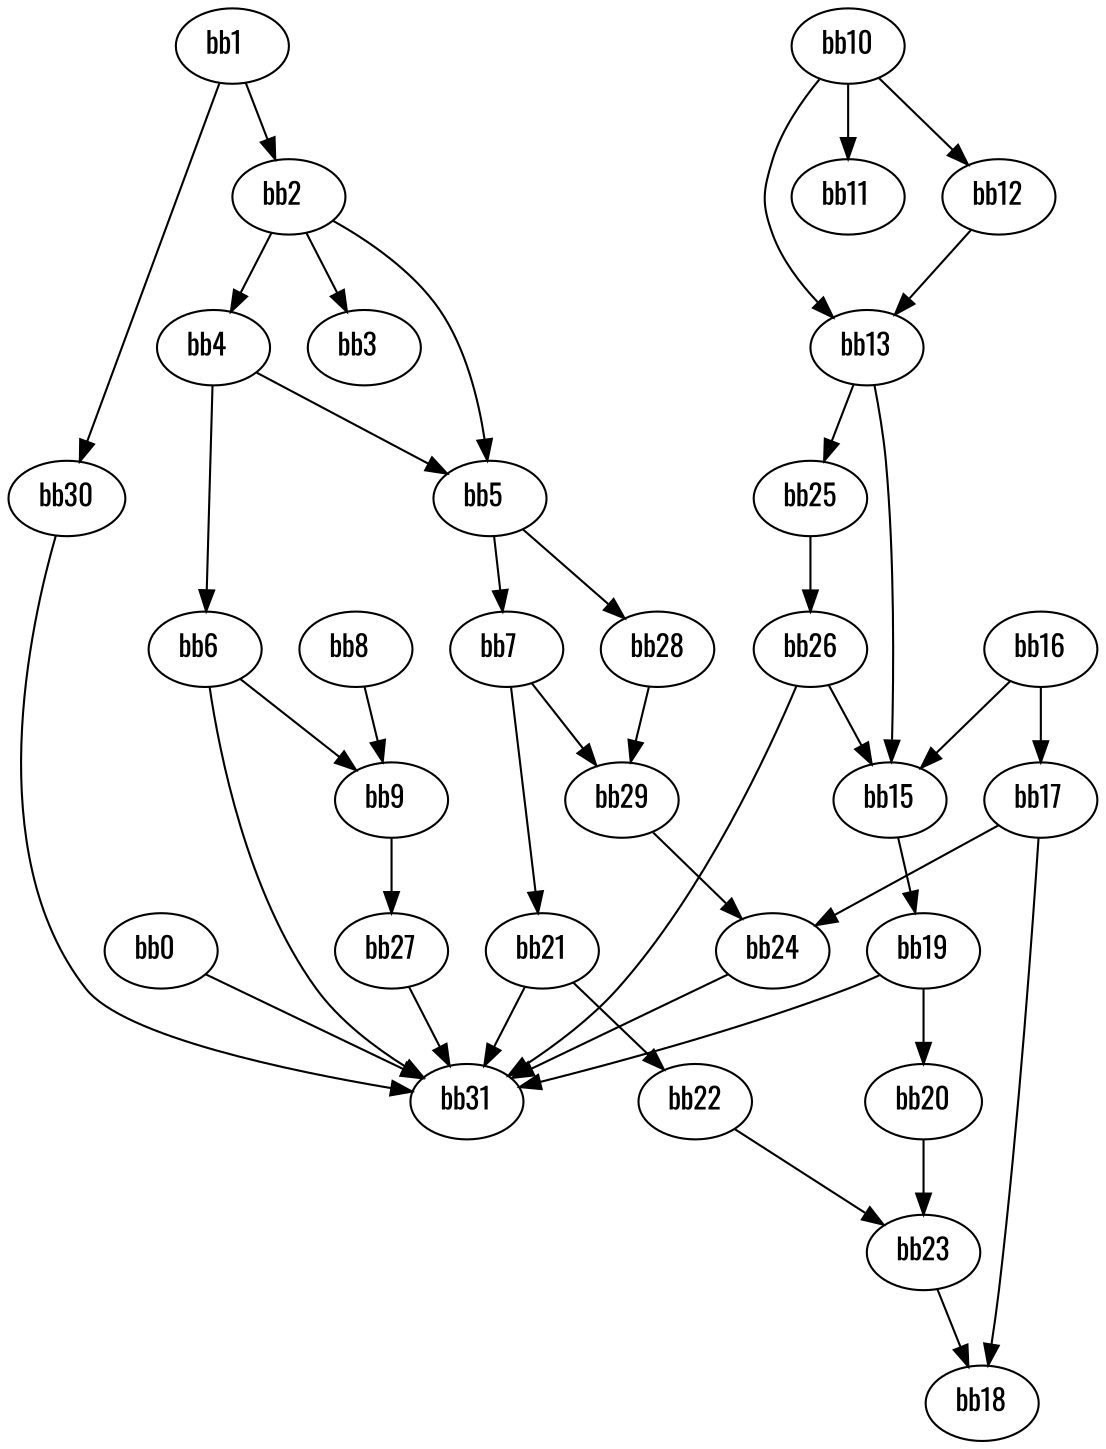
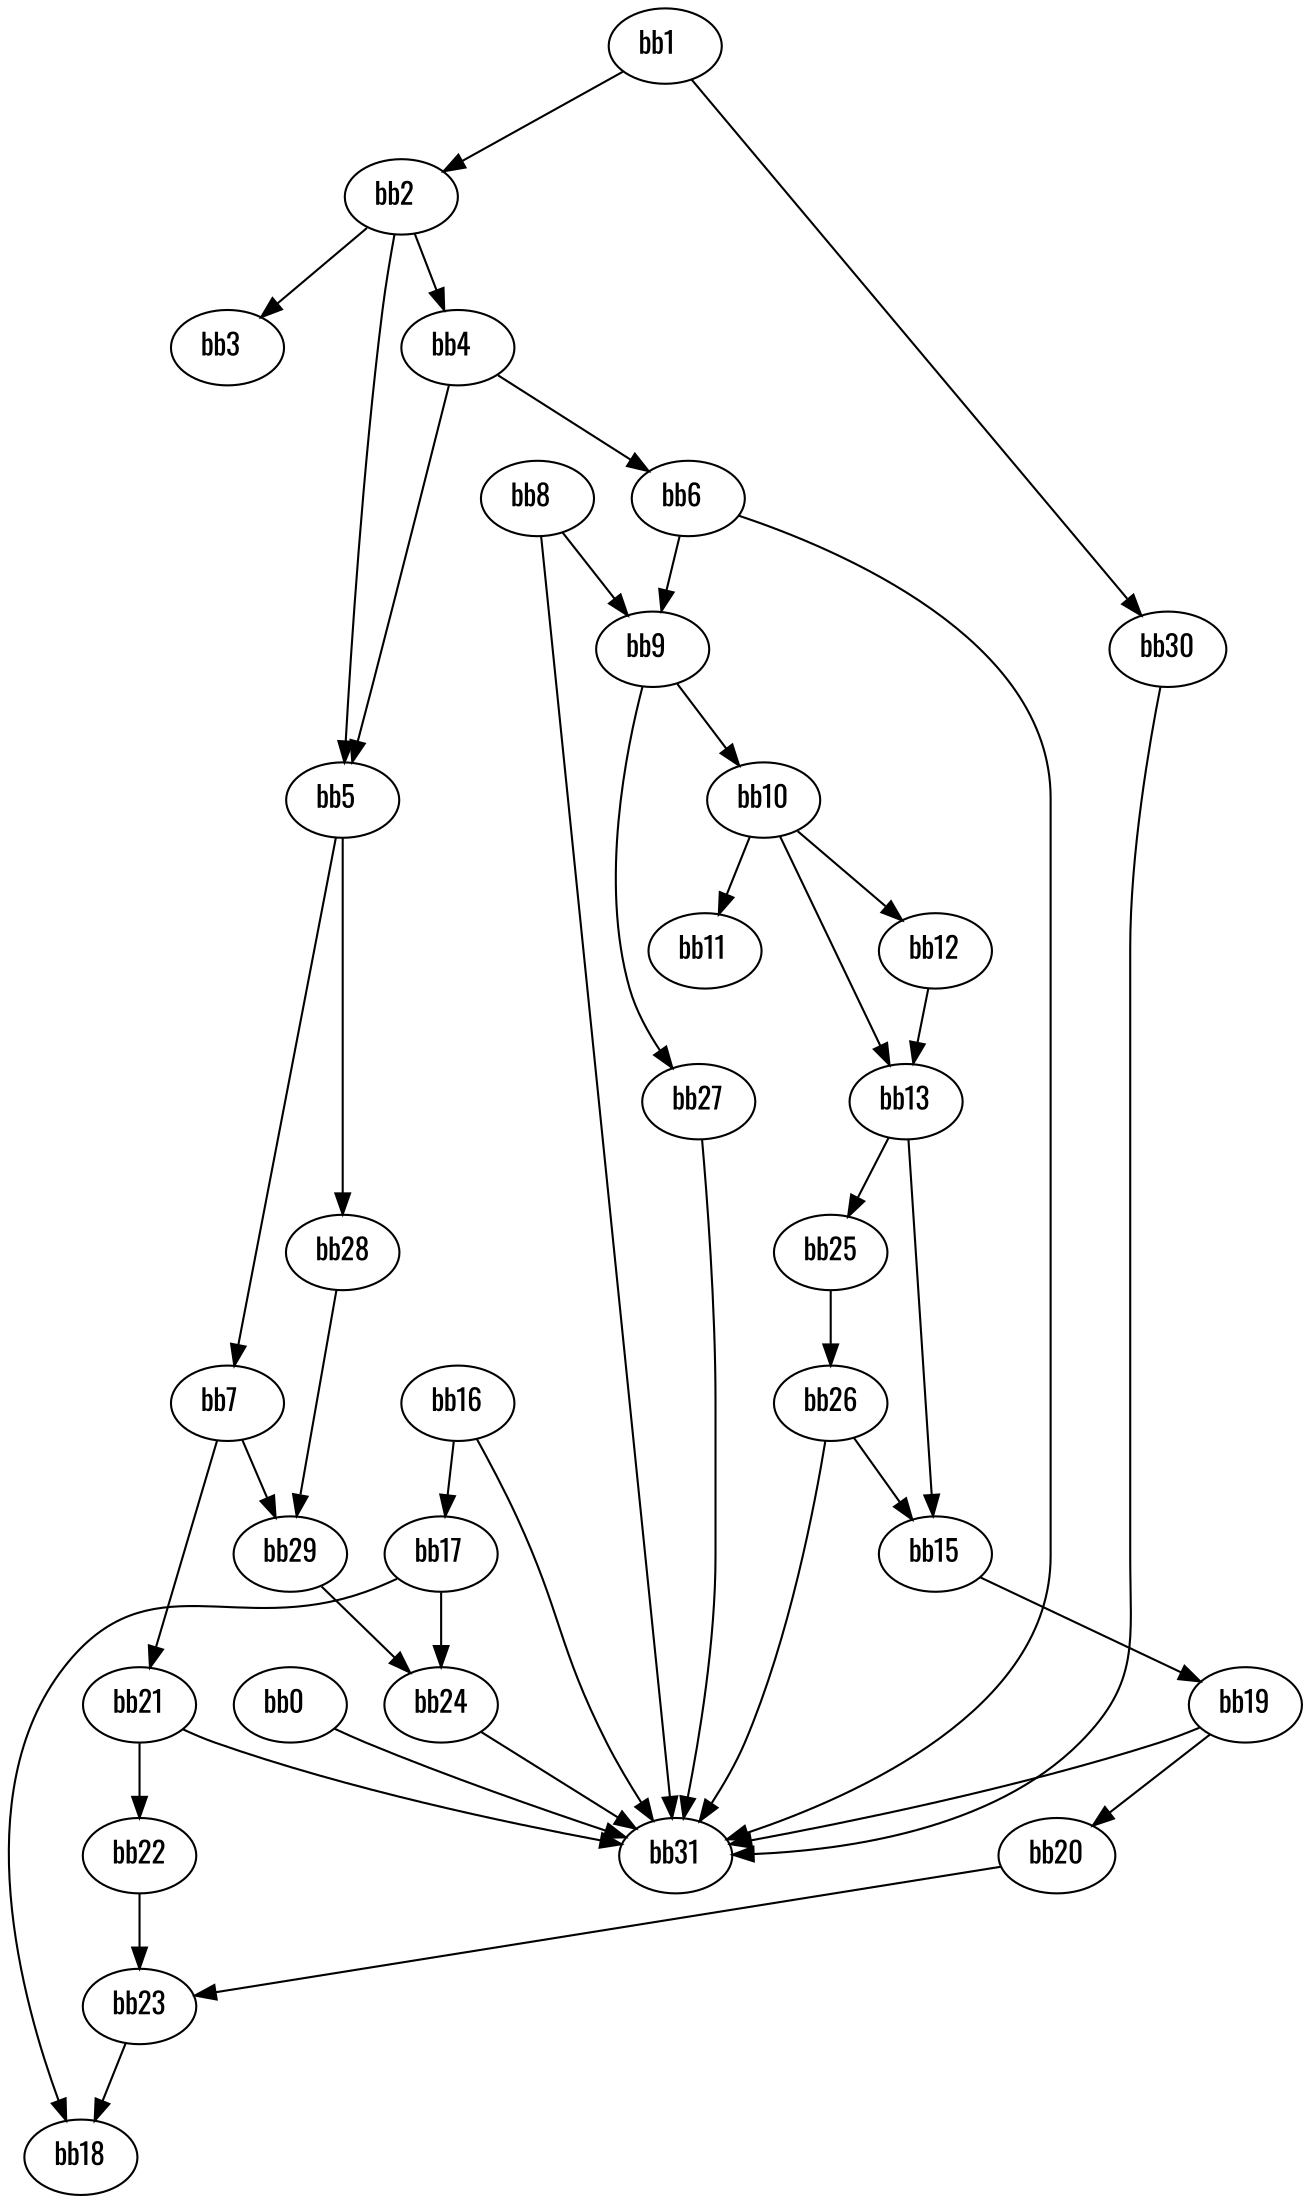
none -> (702, 716)
(973, 717) -> (557, 1622)
none -> (606, 1167)
